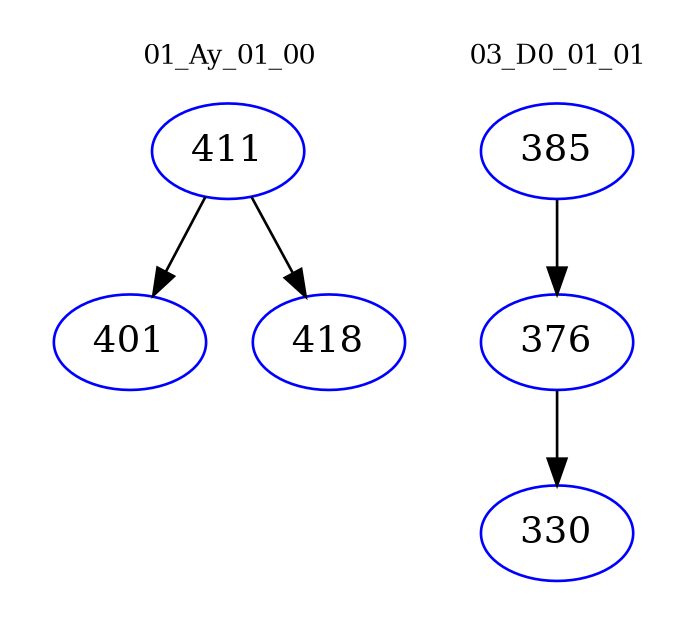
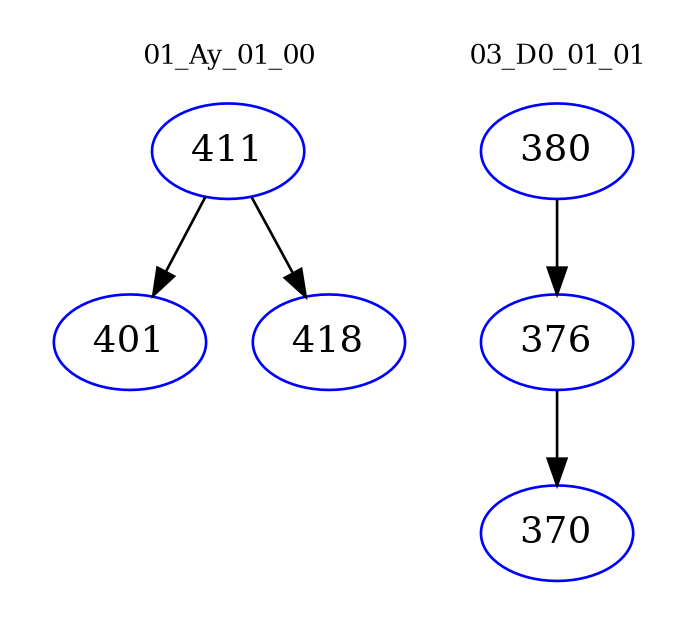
(557, 151) -> (557, 151)
(557, 533) -> (557, 533)
